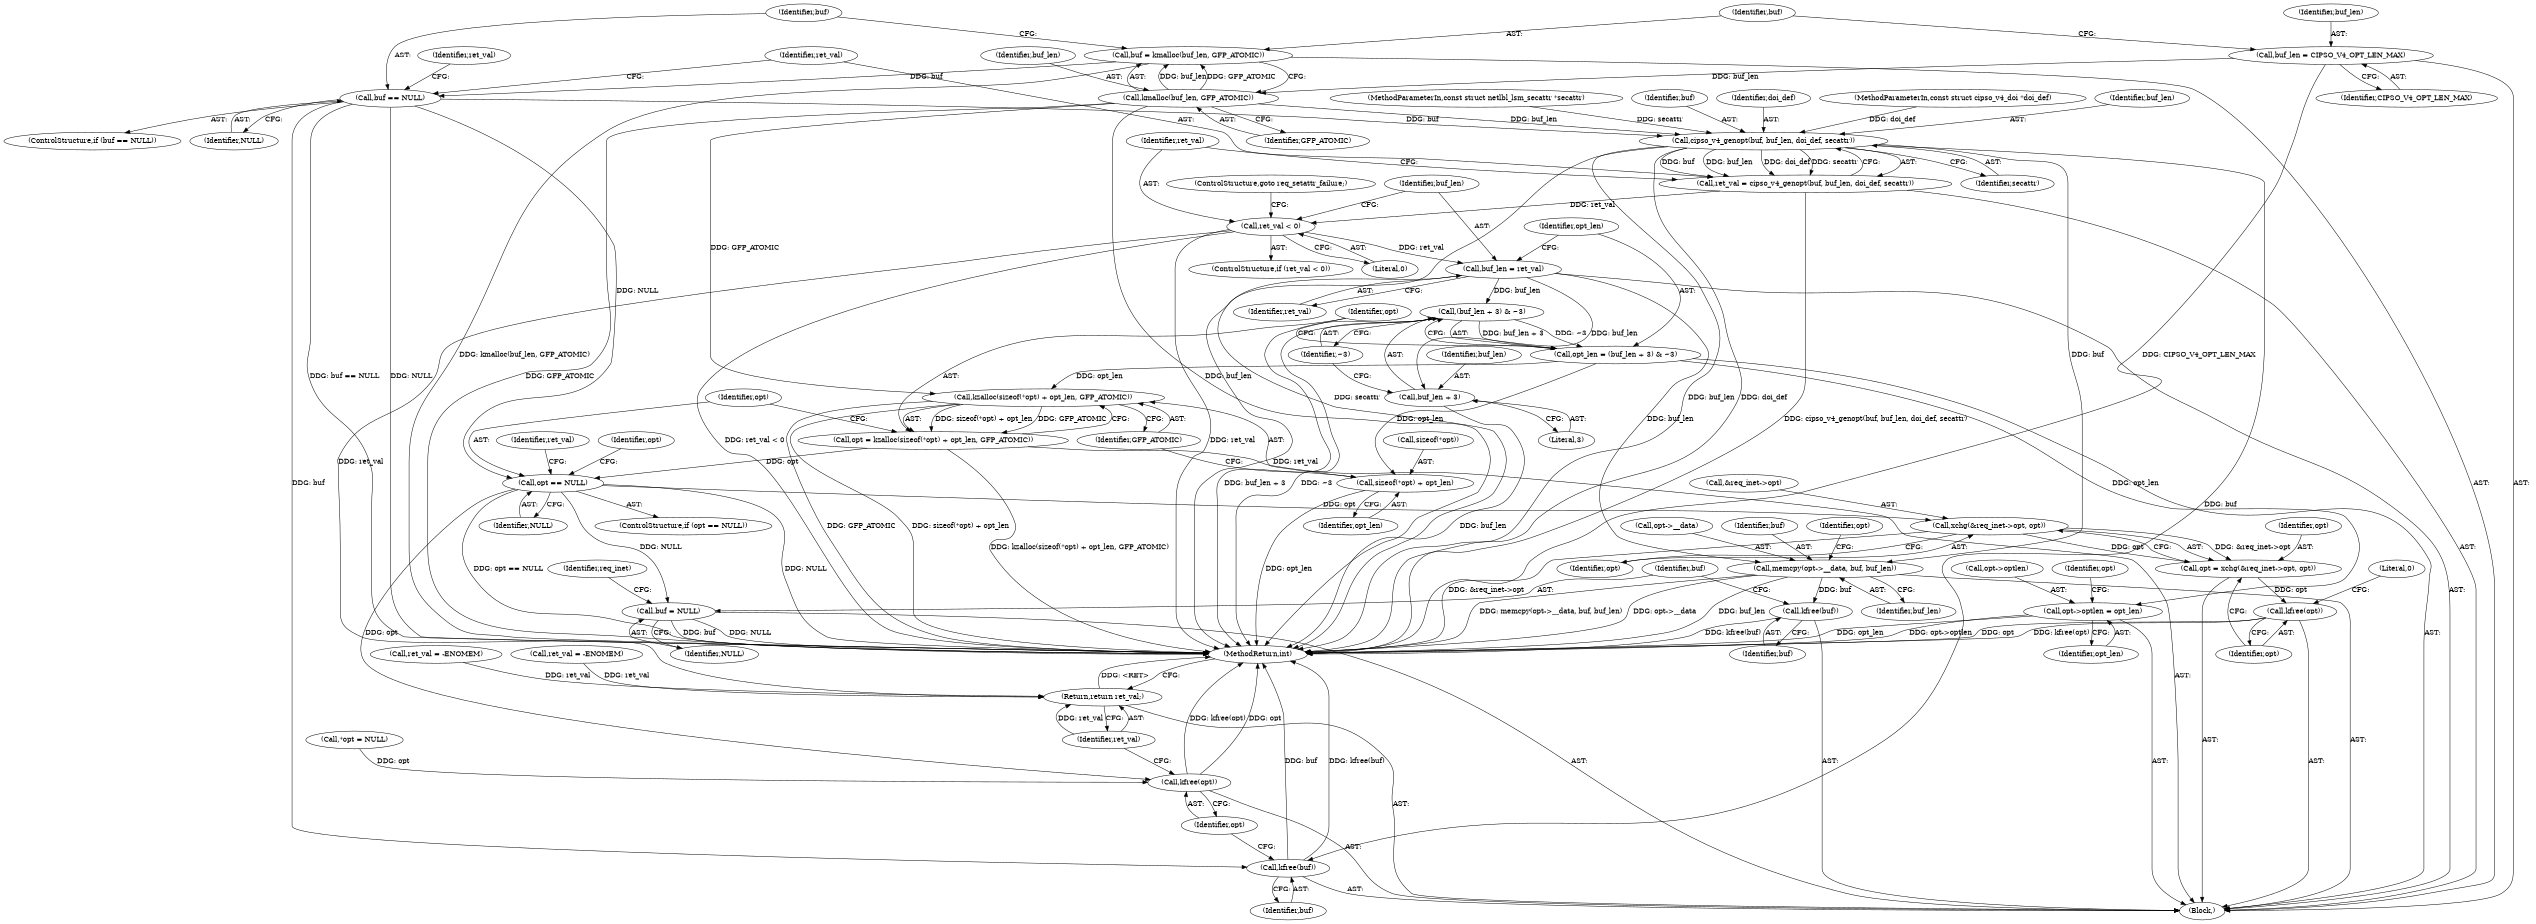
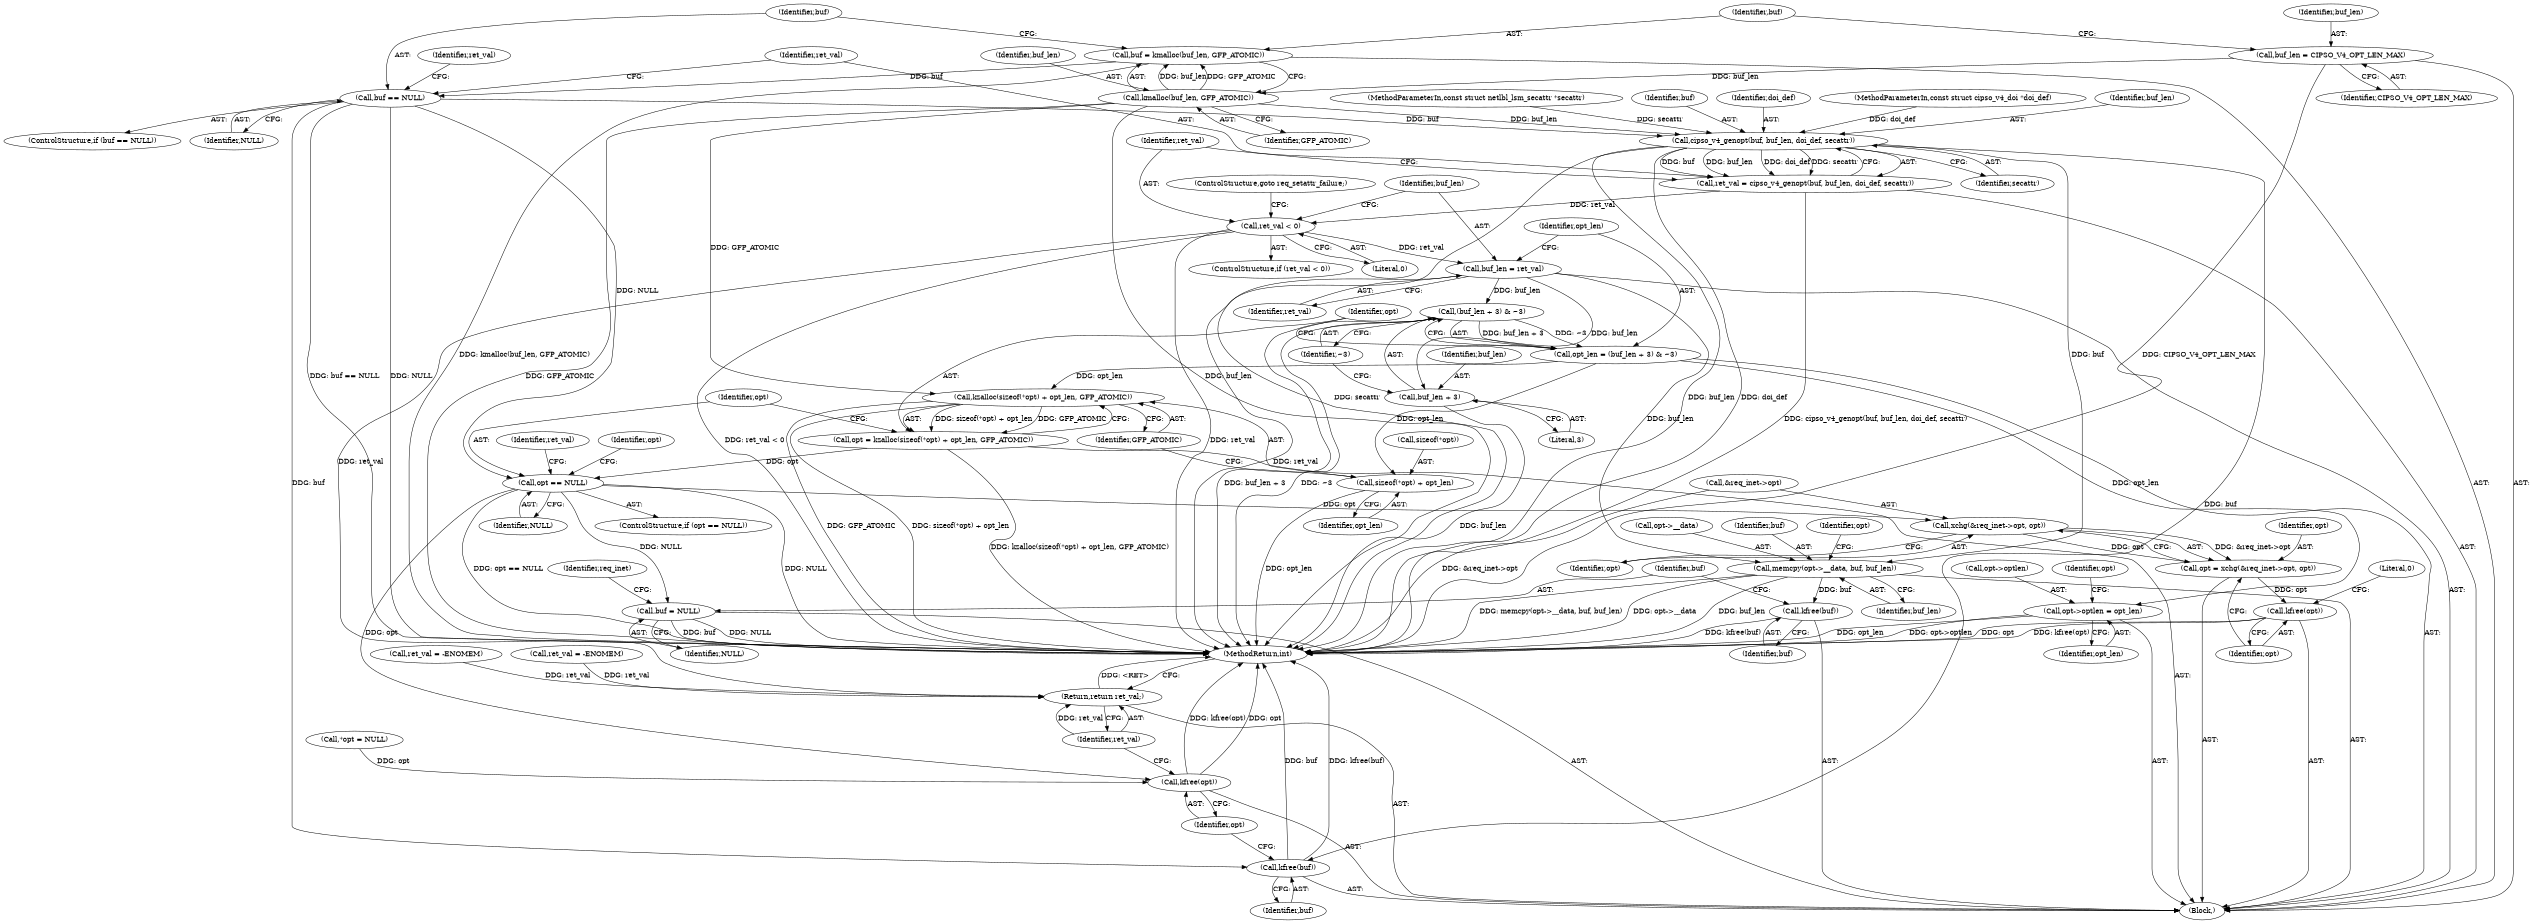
(1593, 557) -> (1539, 540)
